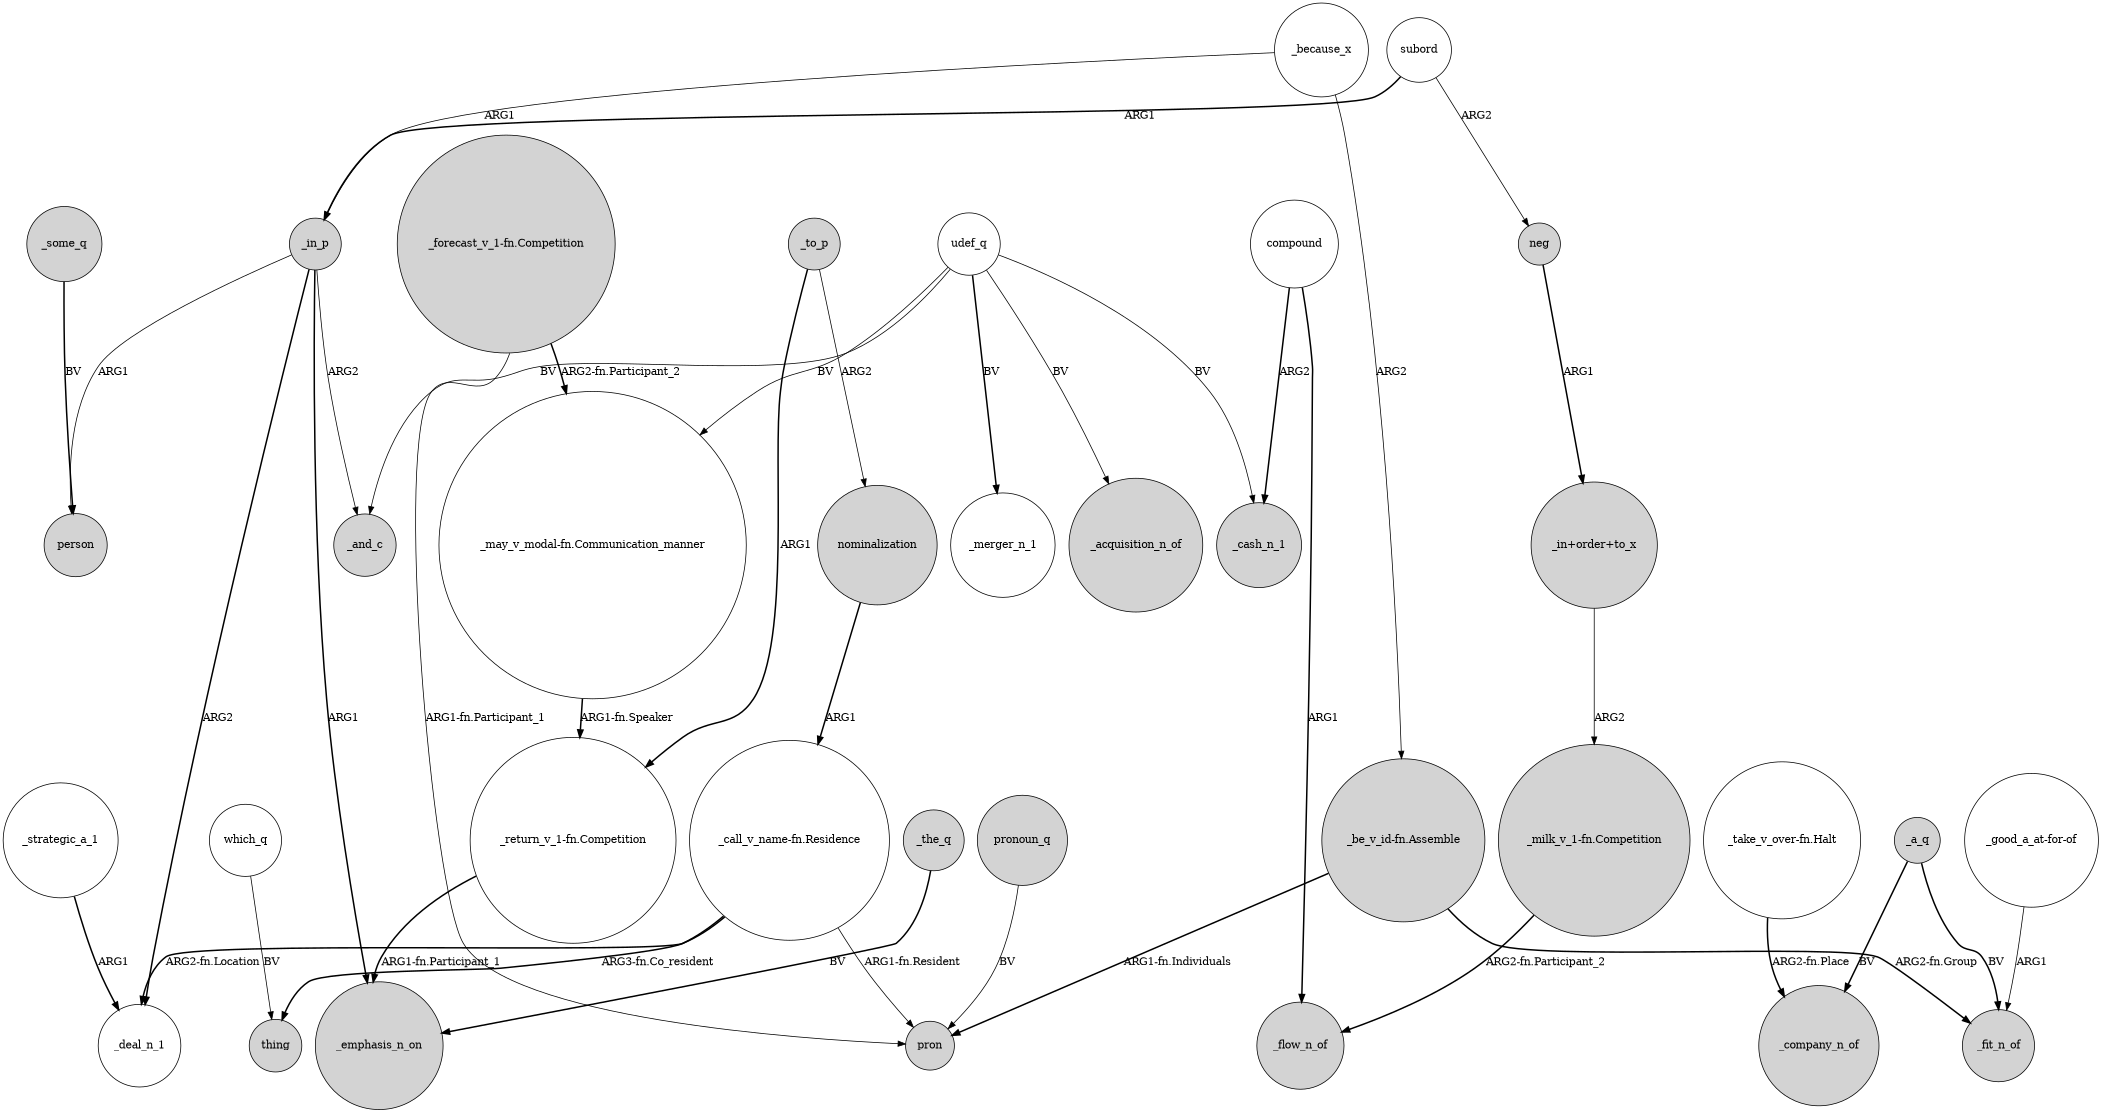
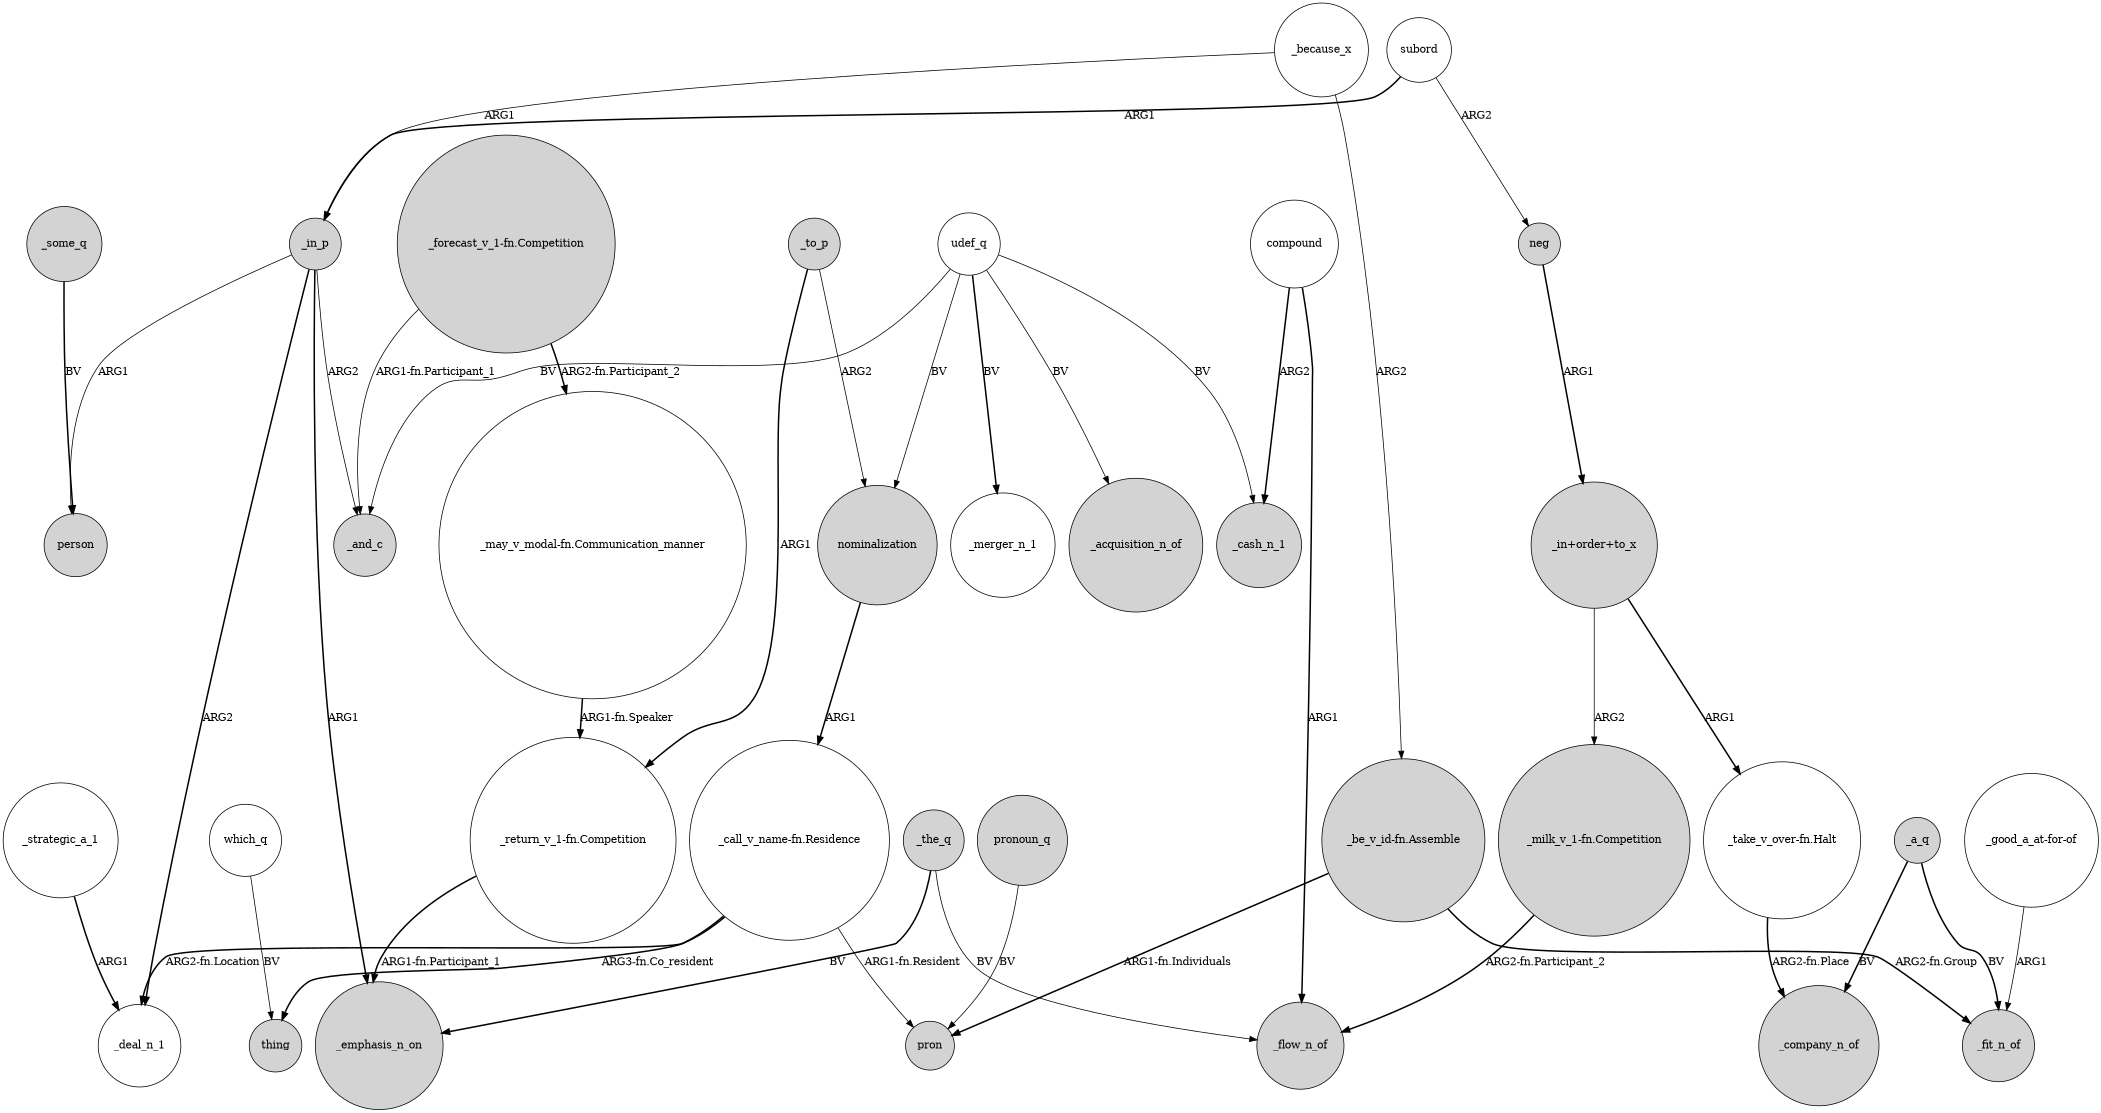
(827, 363) -> (928, 377)
none -> (1682, 683)
(440, 846) -> (365, 400)
none -> (1057, 1003)
